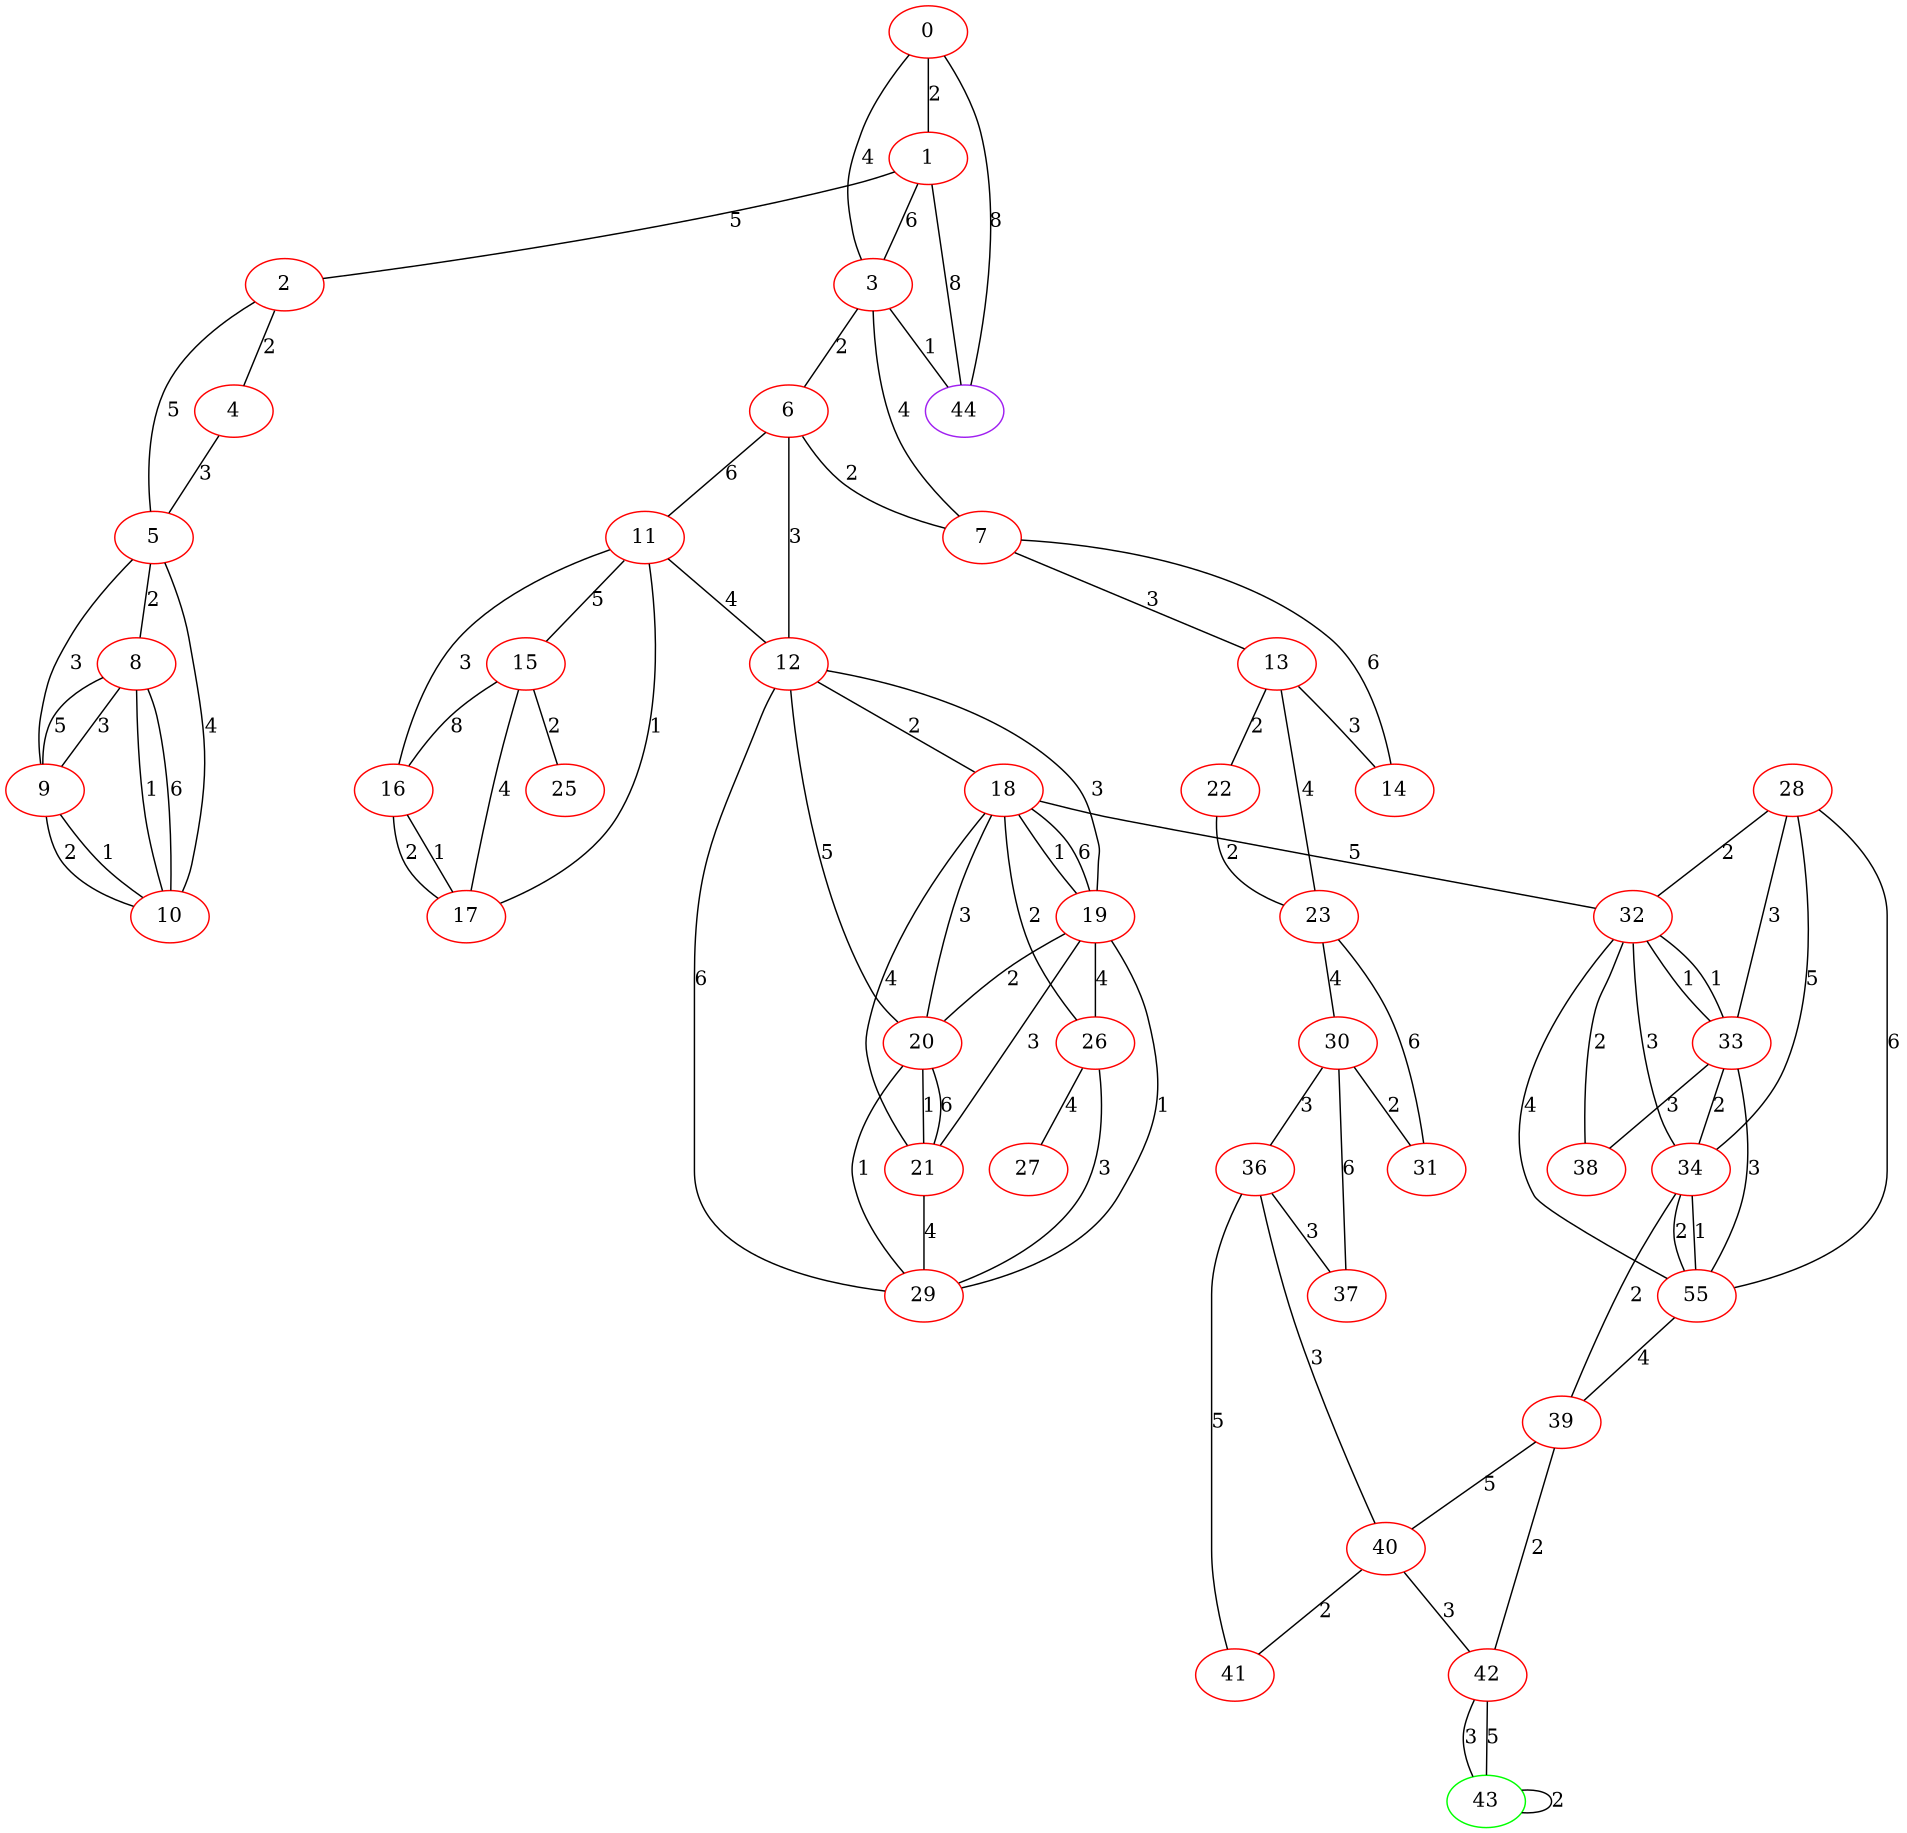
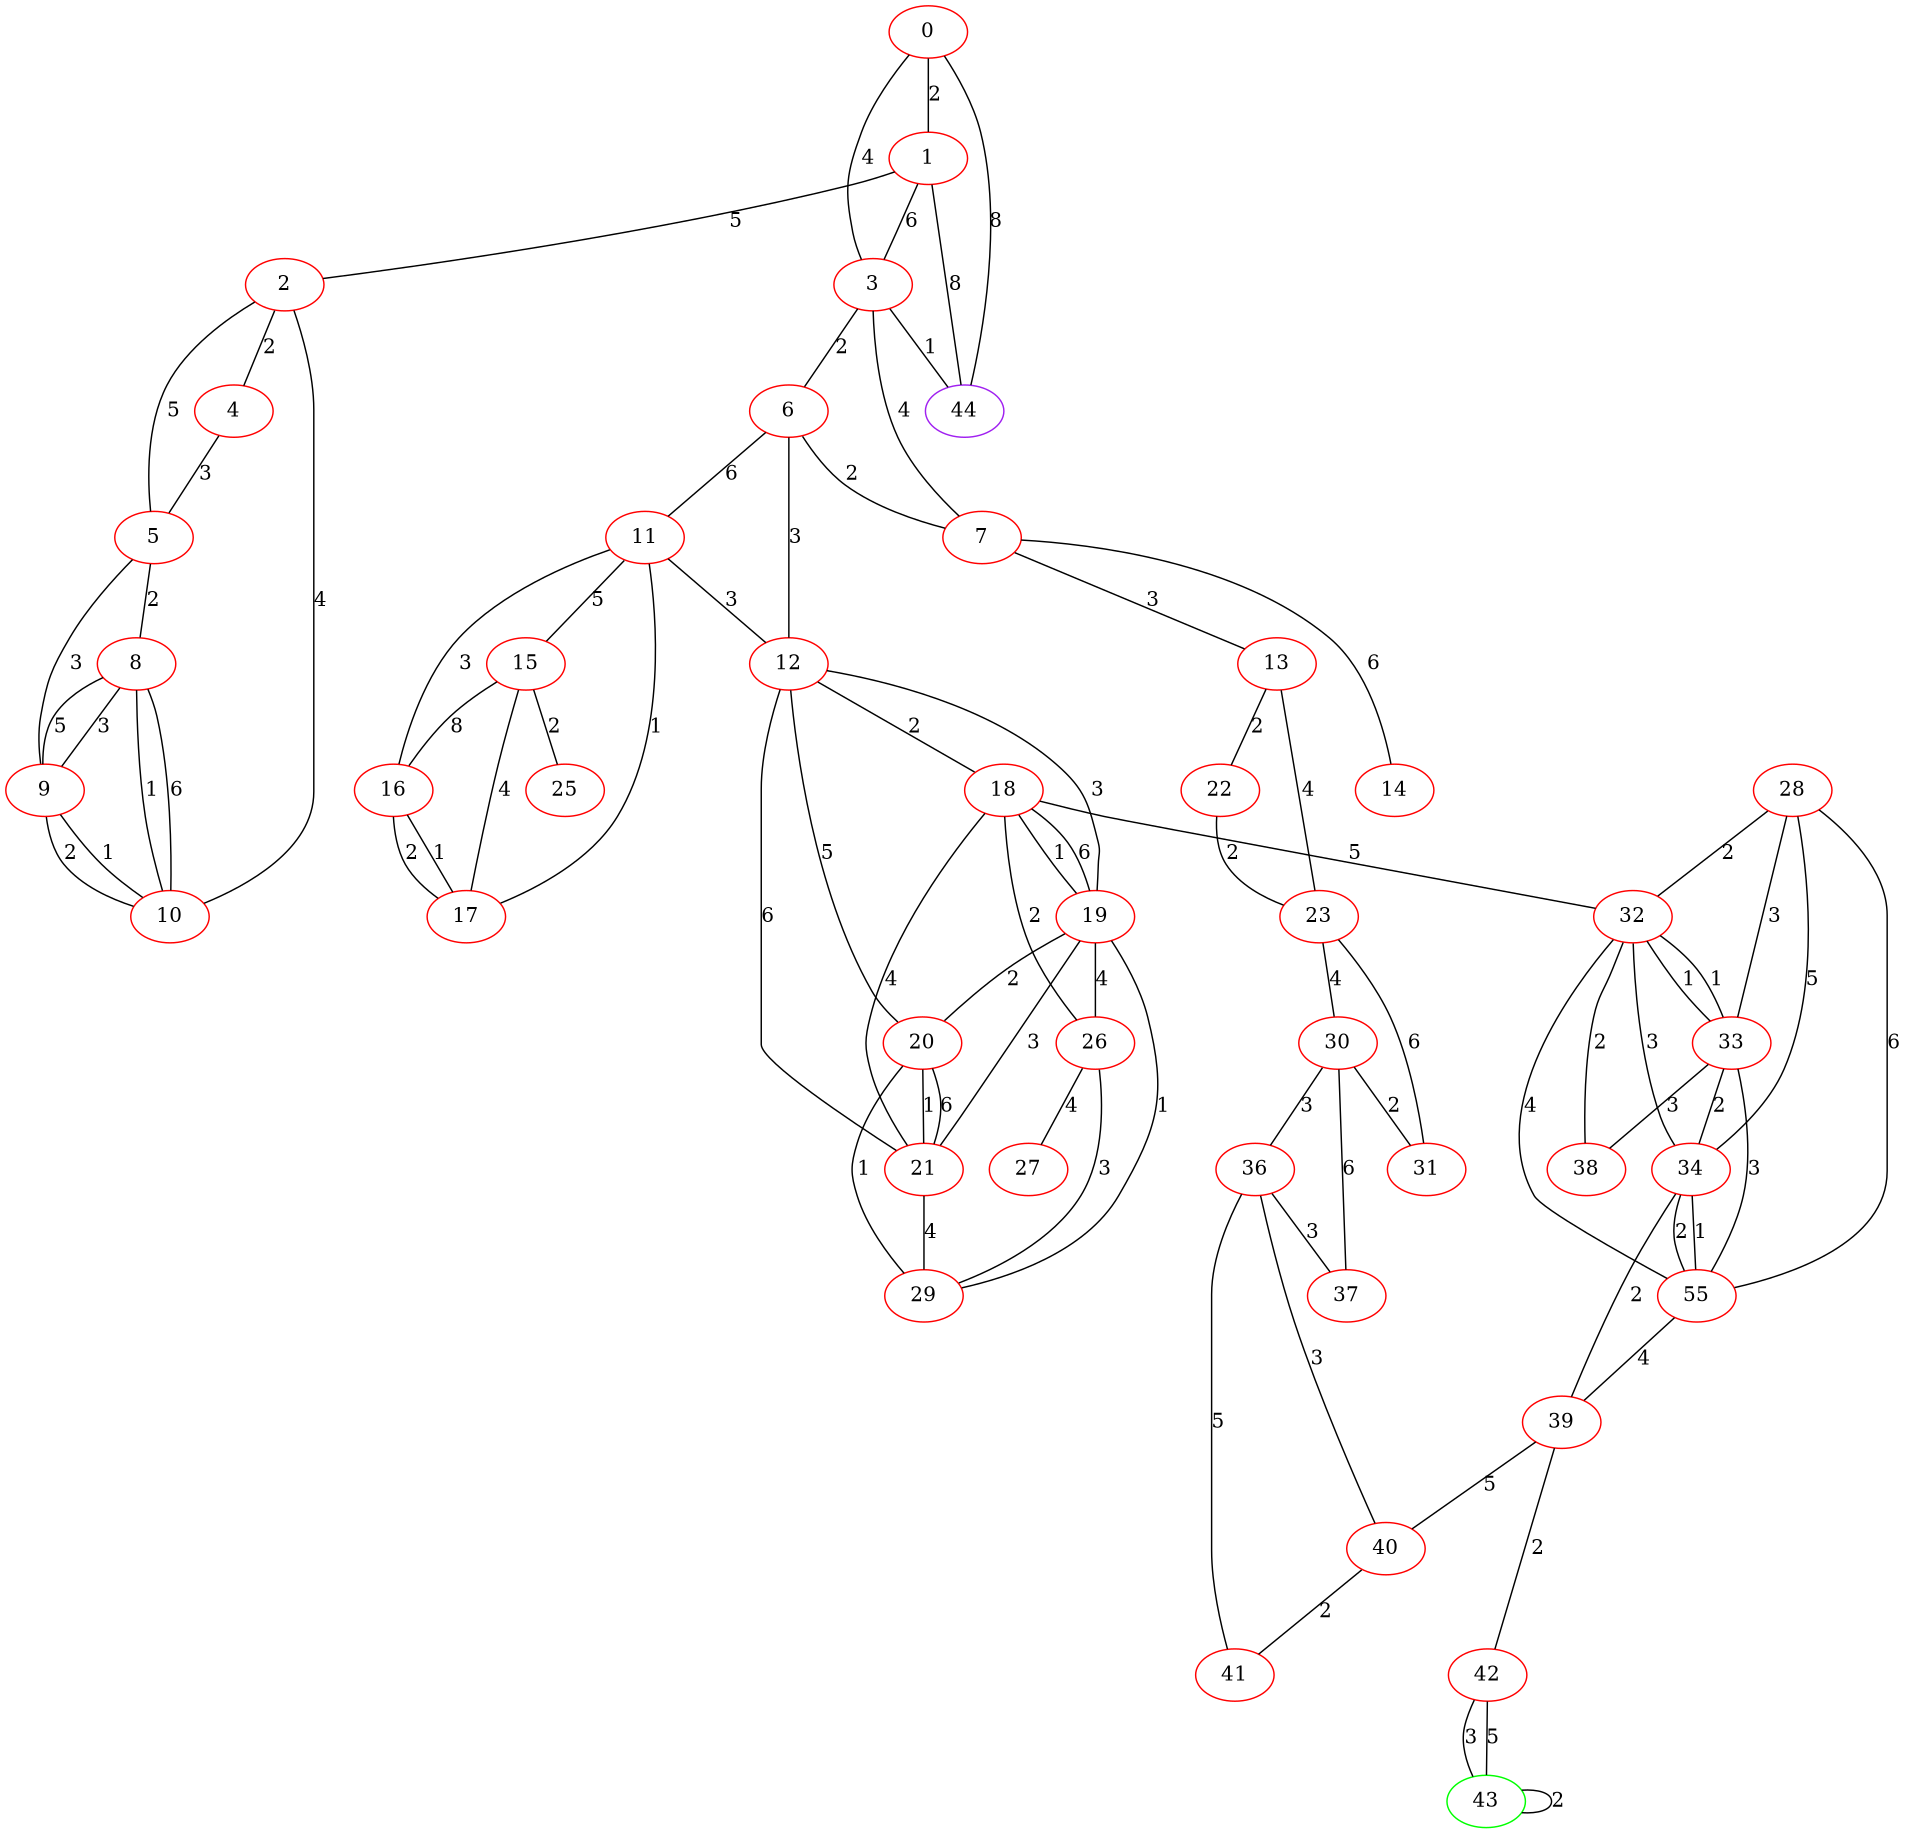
(732, 601) -> (732, 601)
(203, 726) -> (314, 633)
(1337, 726) -> none
(952, 913) -> none
(694, 1045) -> (761, 953)
(1437, 1612) -> none
